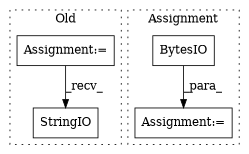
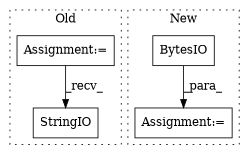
(184, 20) -> (184, 20)
